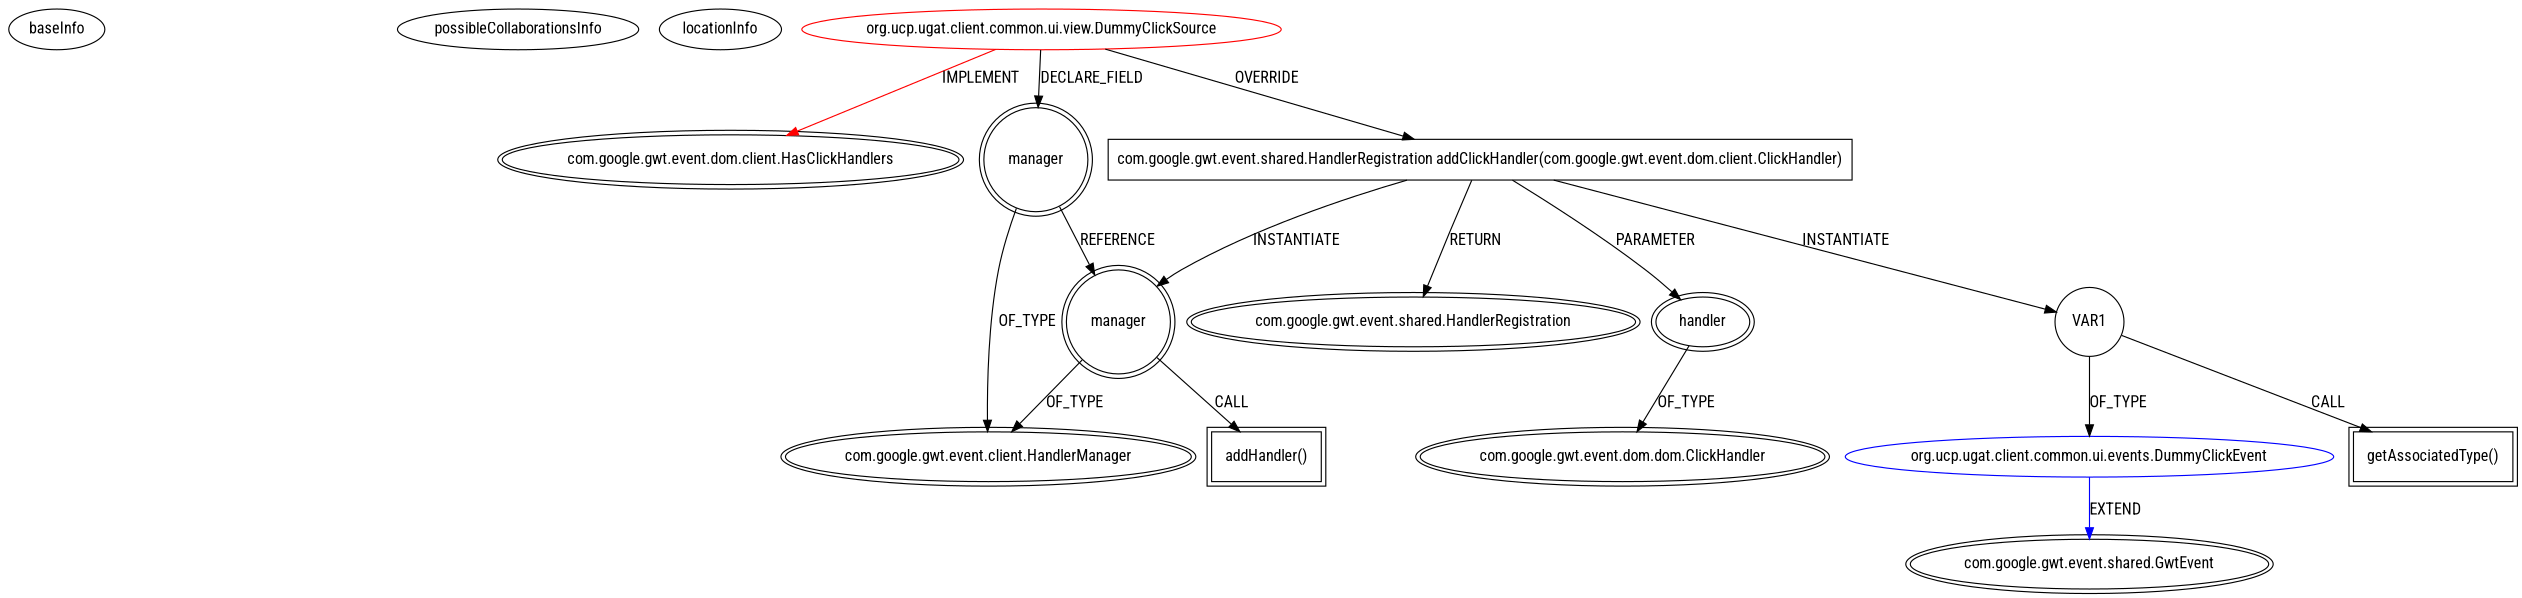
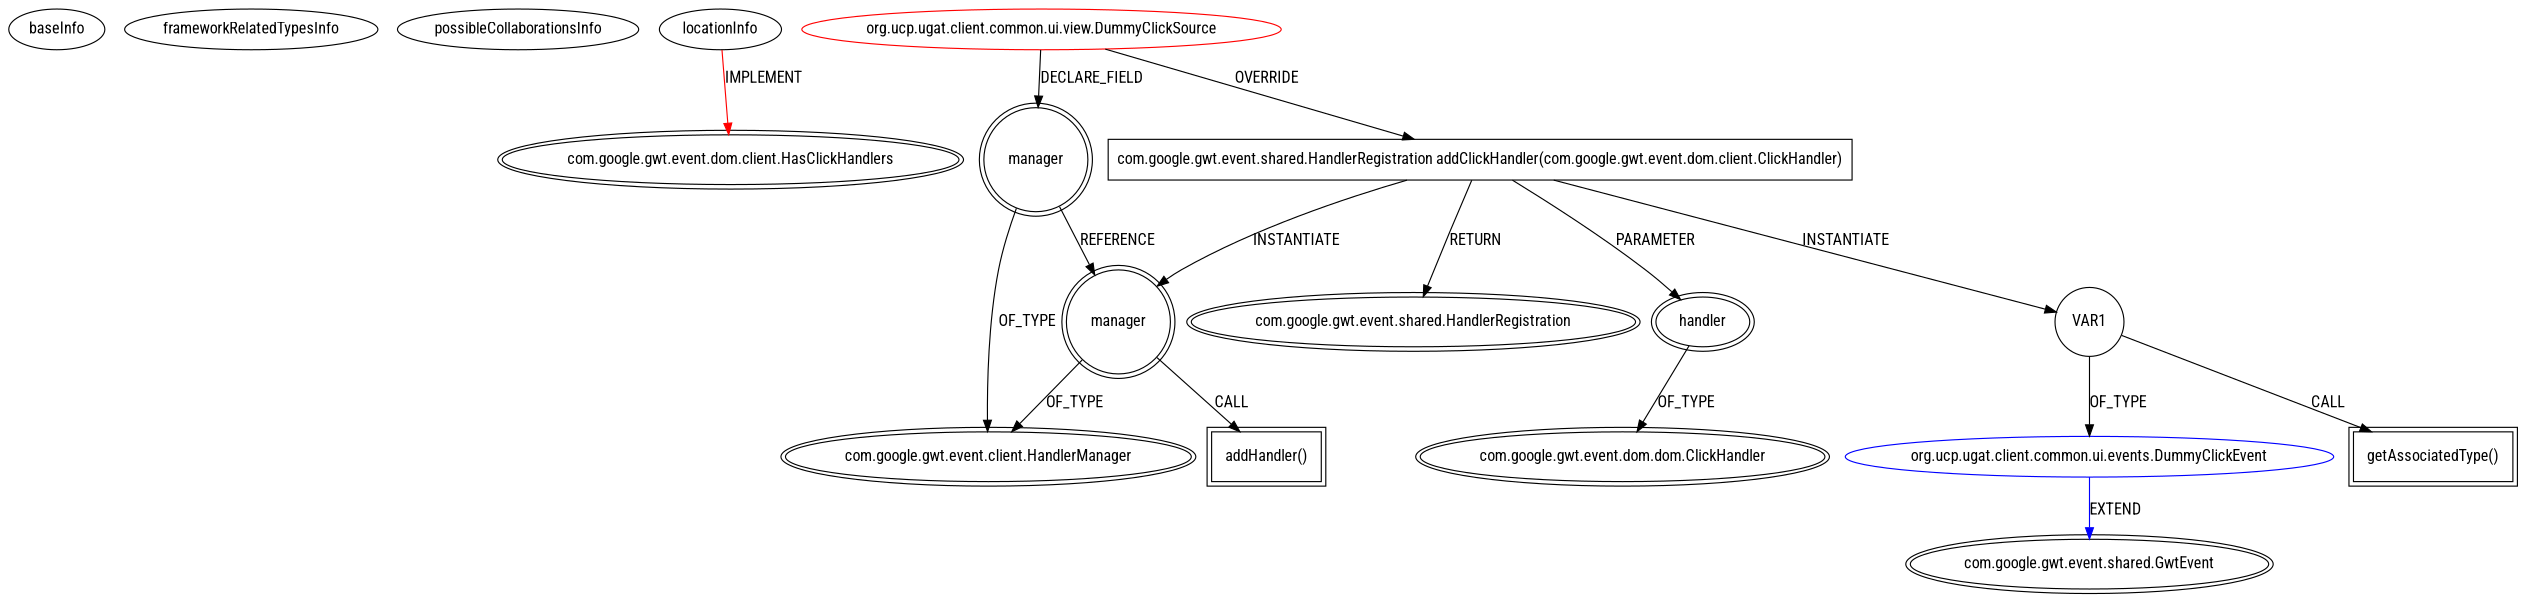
none -> (251, 29)
(896, 90) -> (725, 87)
